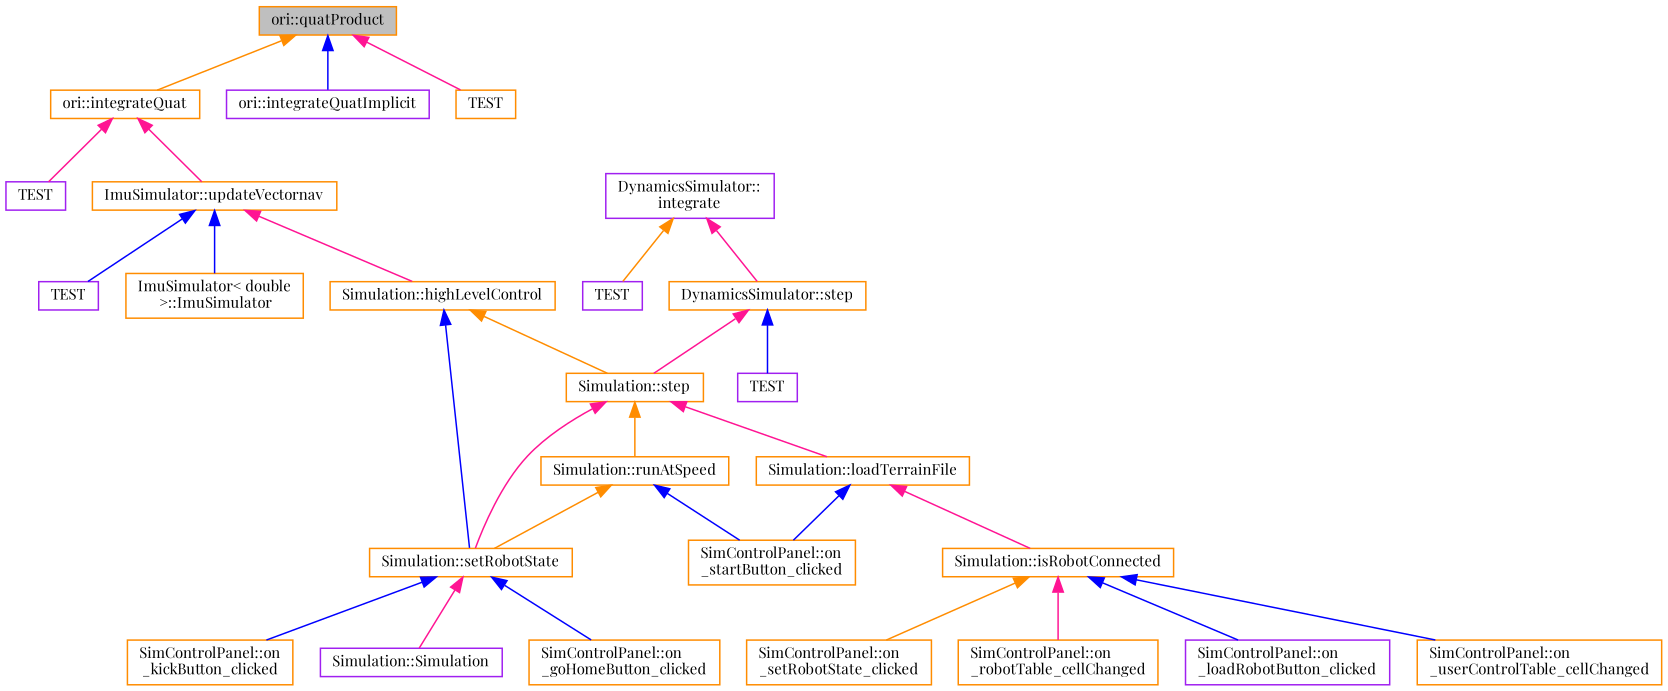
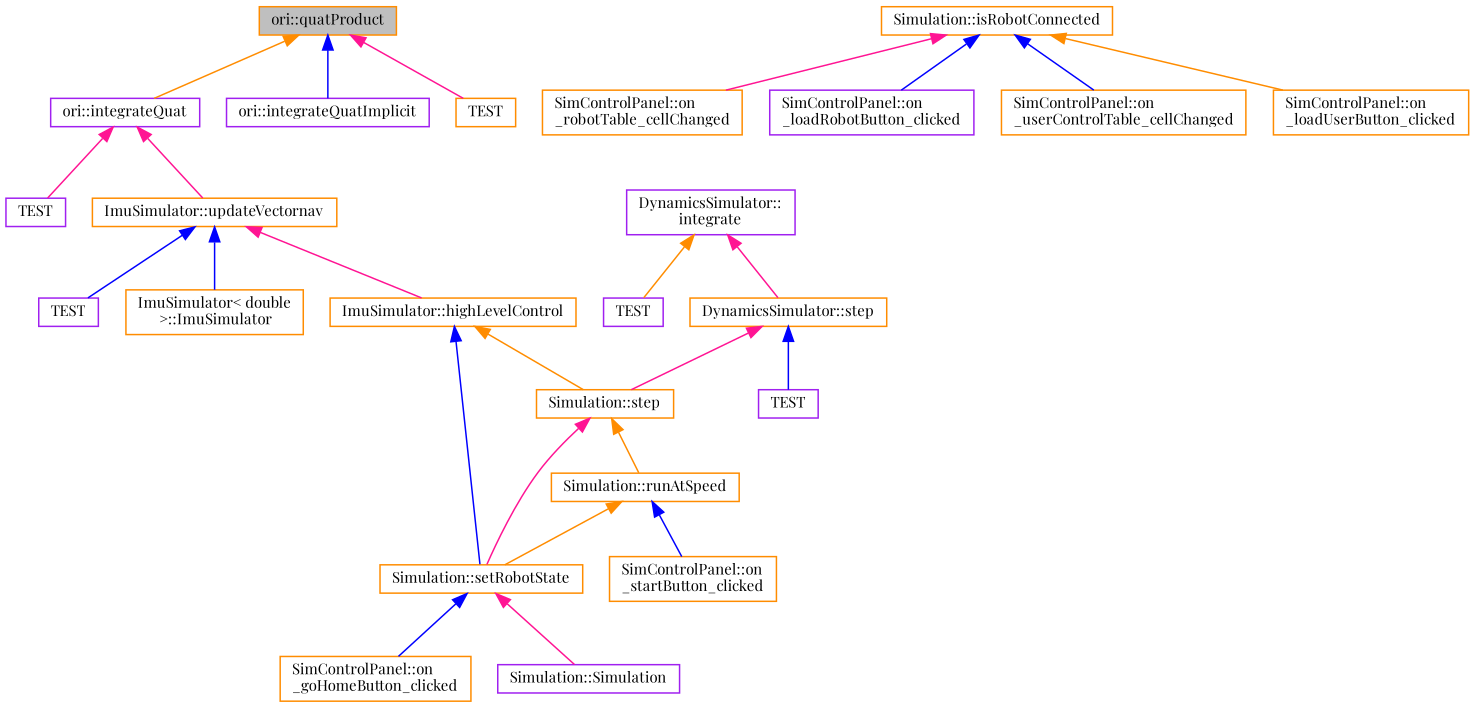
(125, 104) -> (125, 113)
(443, 296) -> (453, 312)
(863, 471) -> none
(210, 662) -> none
(839, 662) -> (1371, 113)
